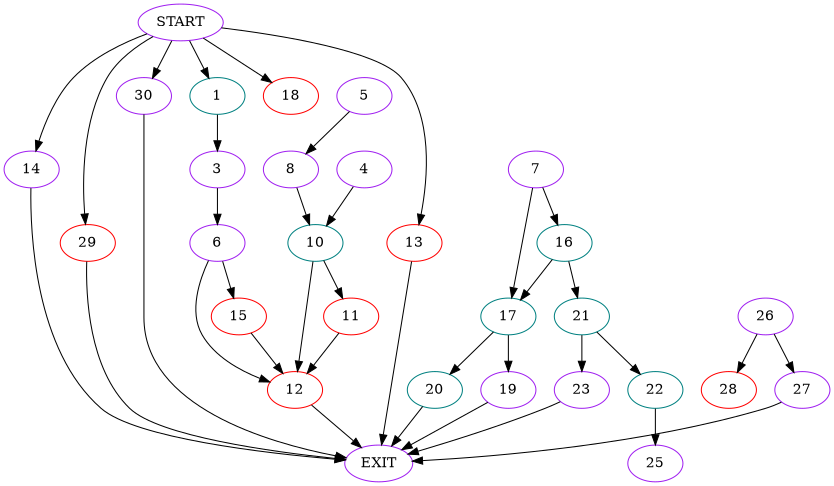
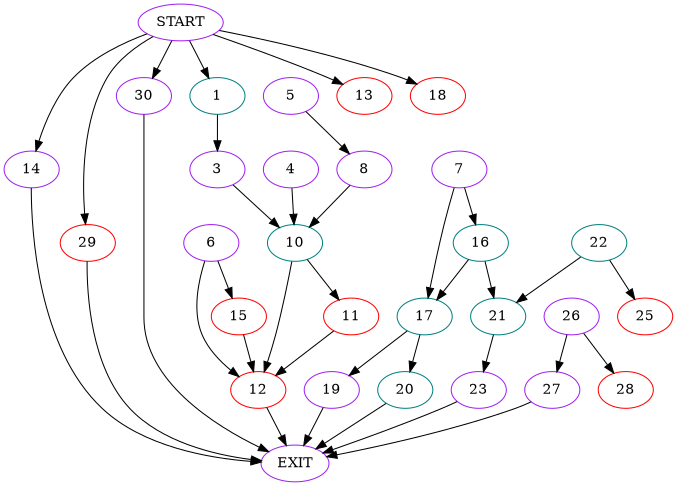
(217, 201) -> (252, 203)
(397, 348) -> none
(615, 350) -> (553, 277)
(655, 463) -> (645, 316)
